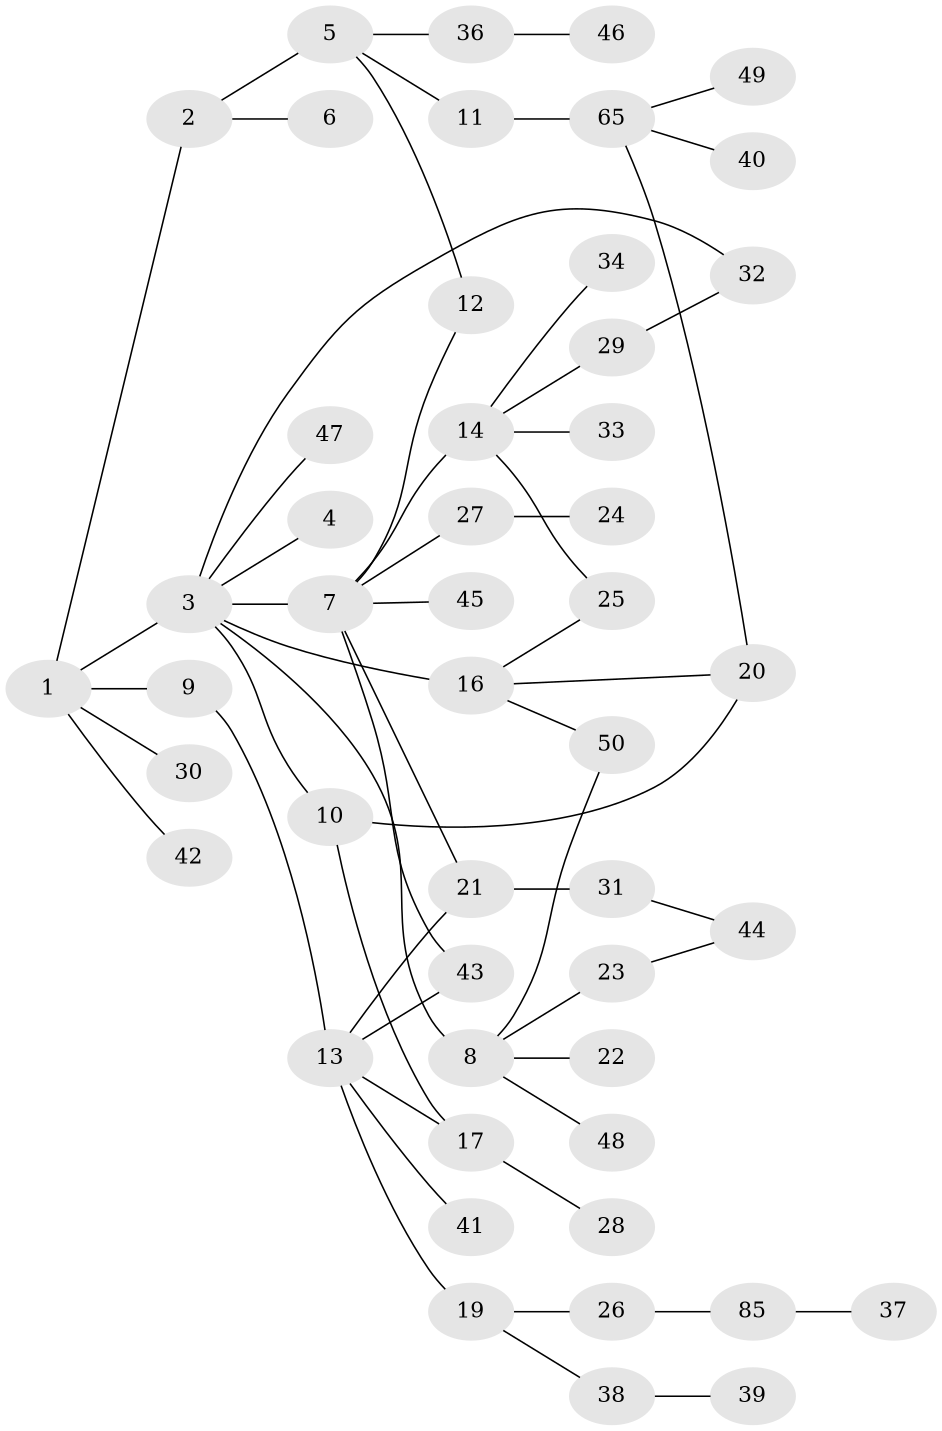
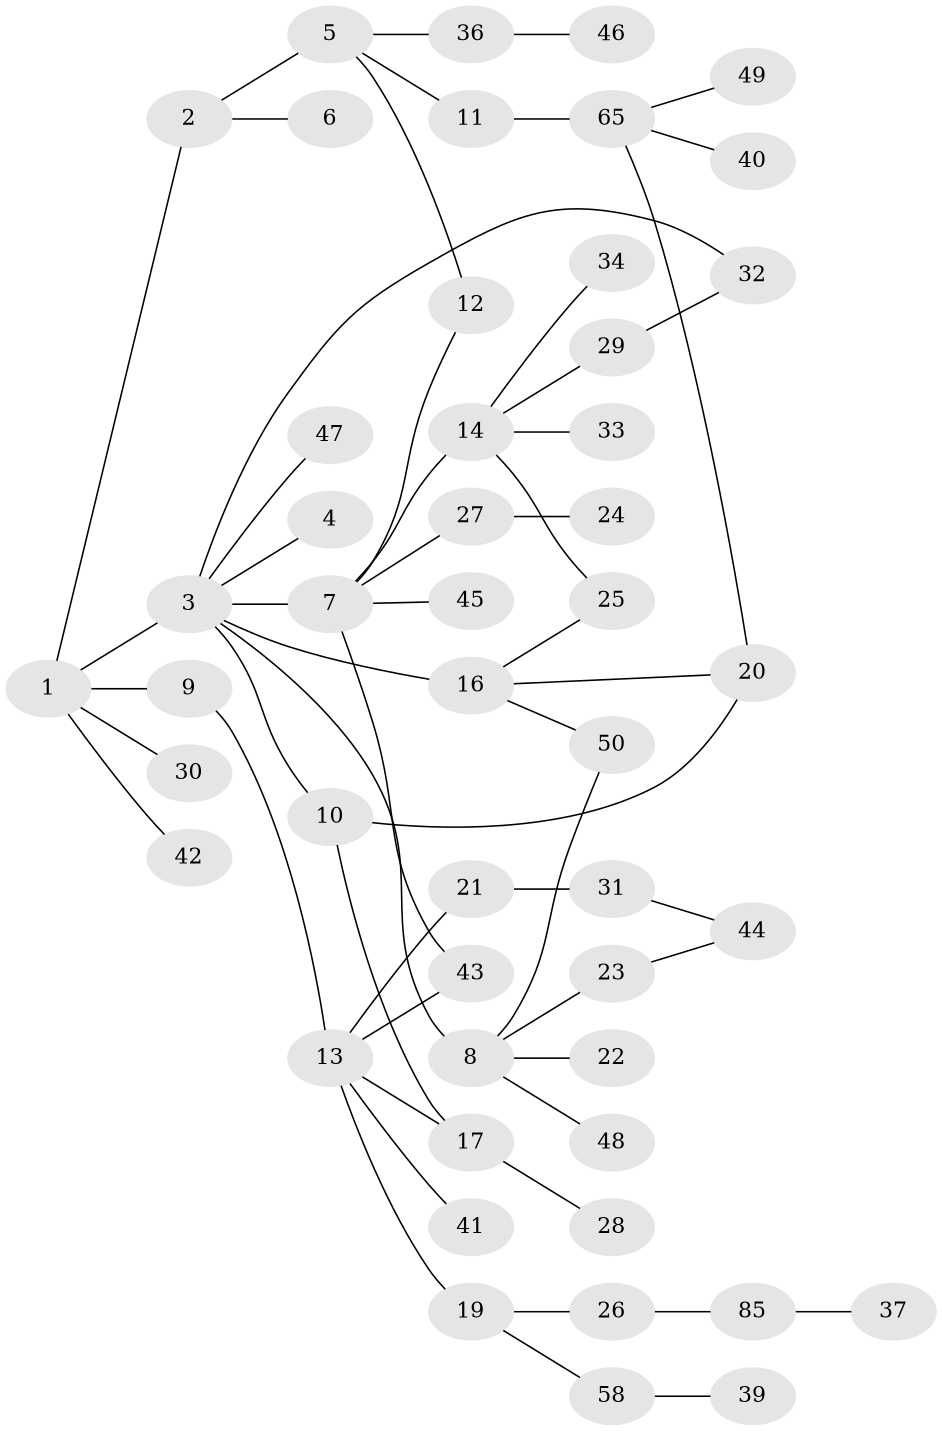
(401, 747) -> none
(612, 1396) -> (612, 1396)
